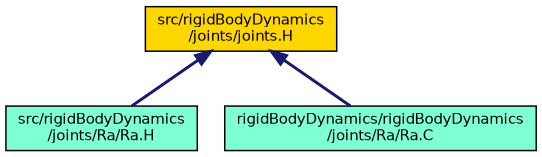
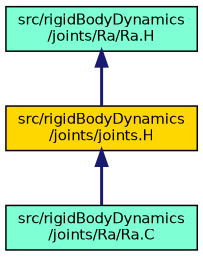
(165, 83) -> (102, 86)
(380, 128) -> (102, 228)
